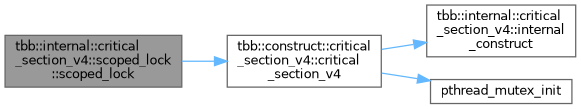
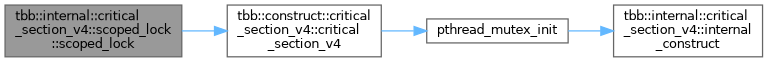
(398, 47) -> (584, 31)
